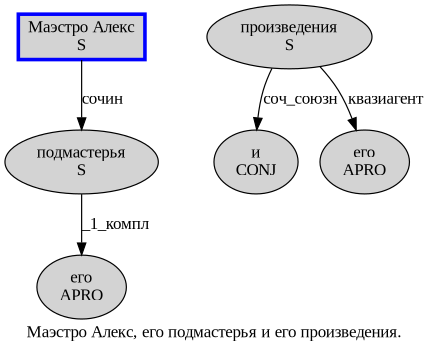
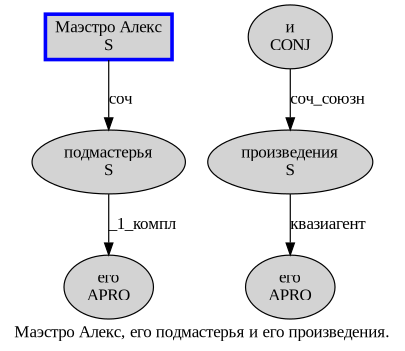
(263, 92) -> (290, 93)
(103, 99) -> (121, 99)
